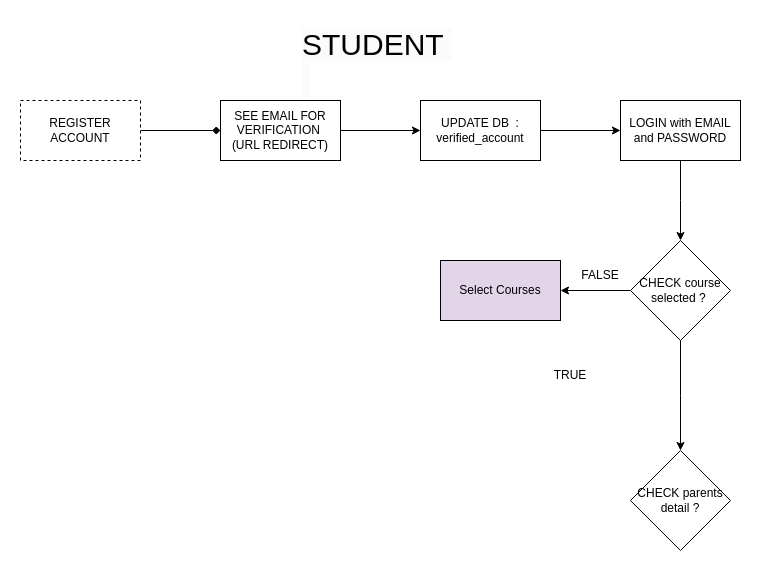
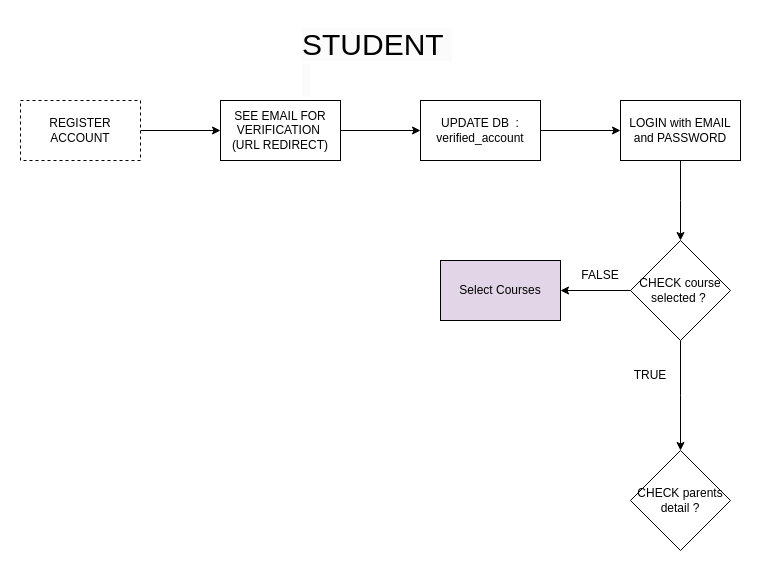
(212, 131) -> (212, 131)
(571, 376) -> (651, 376)
